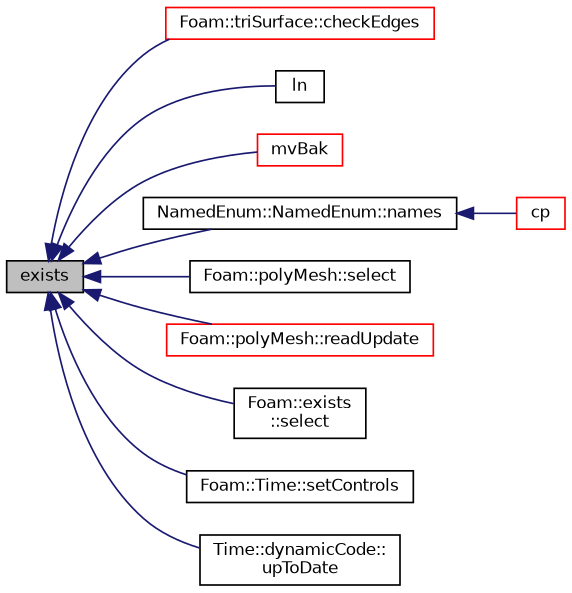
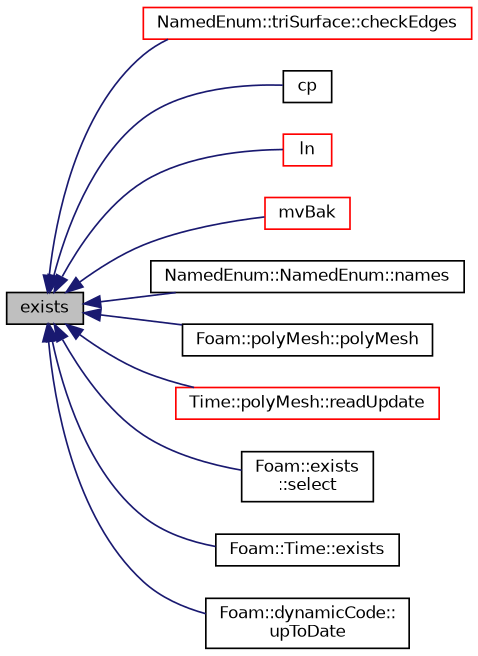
(300, 23) -> (308, 23)
(300, 87) -> (308, 150)
(495, 213) -> (129, 131)
(541, 213) -> (308, 87)
(300, 277) -> (308, 340)
(300, 340) -> (308, 403)
(300, 487) -> (308, 550)
(300, 560) -> (308, 623)
